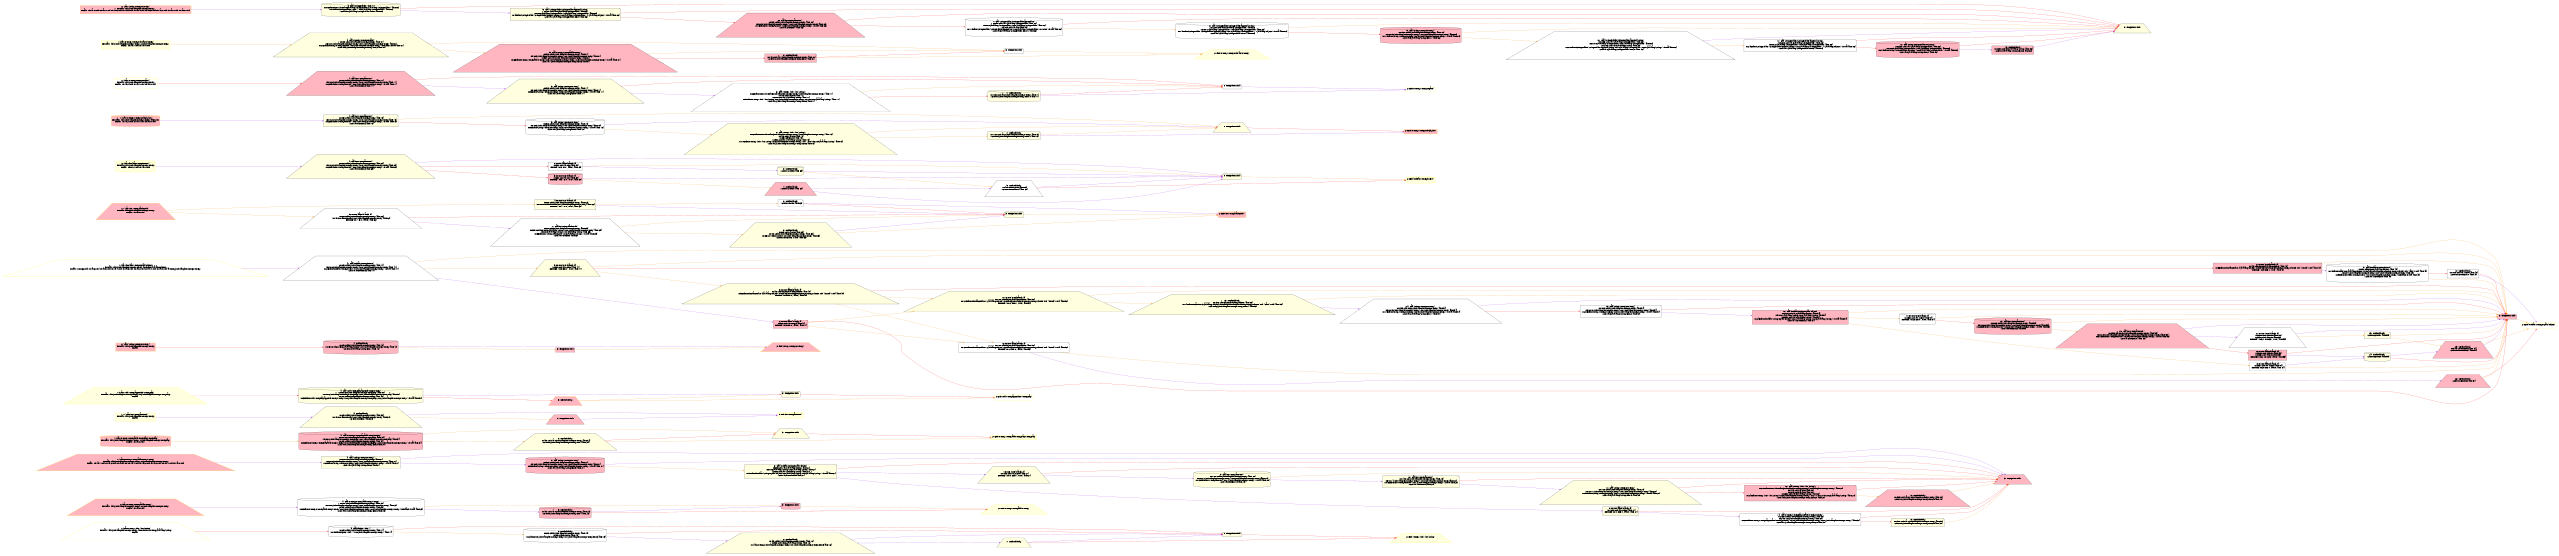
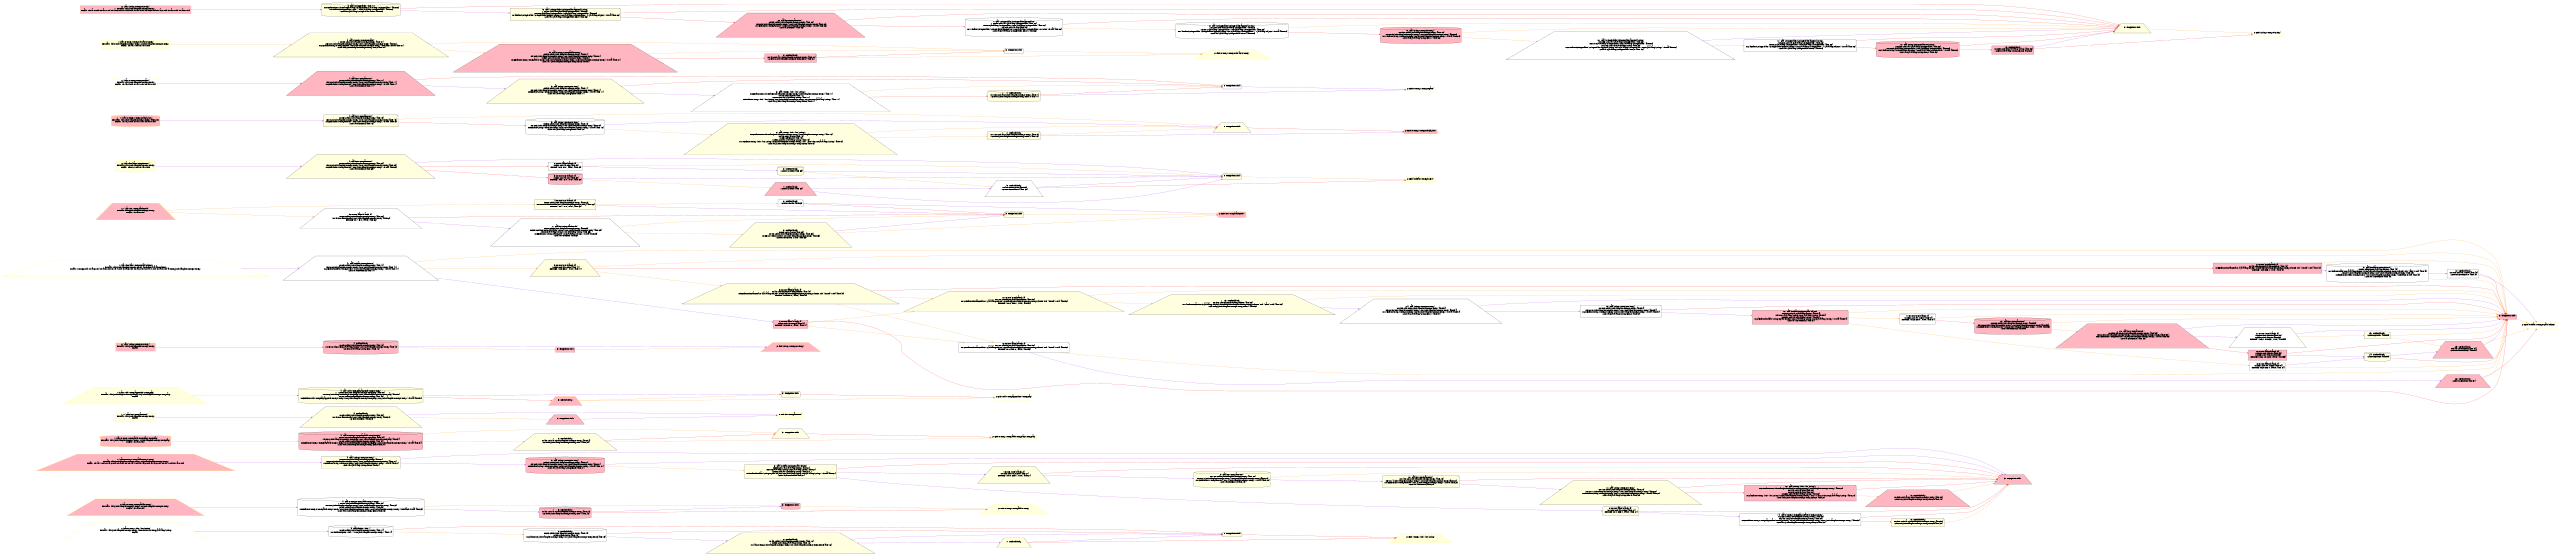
none -> (2268, 34)
